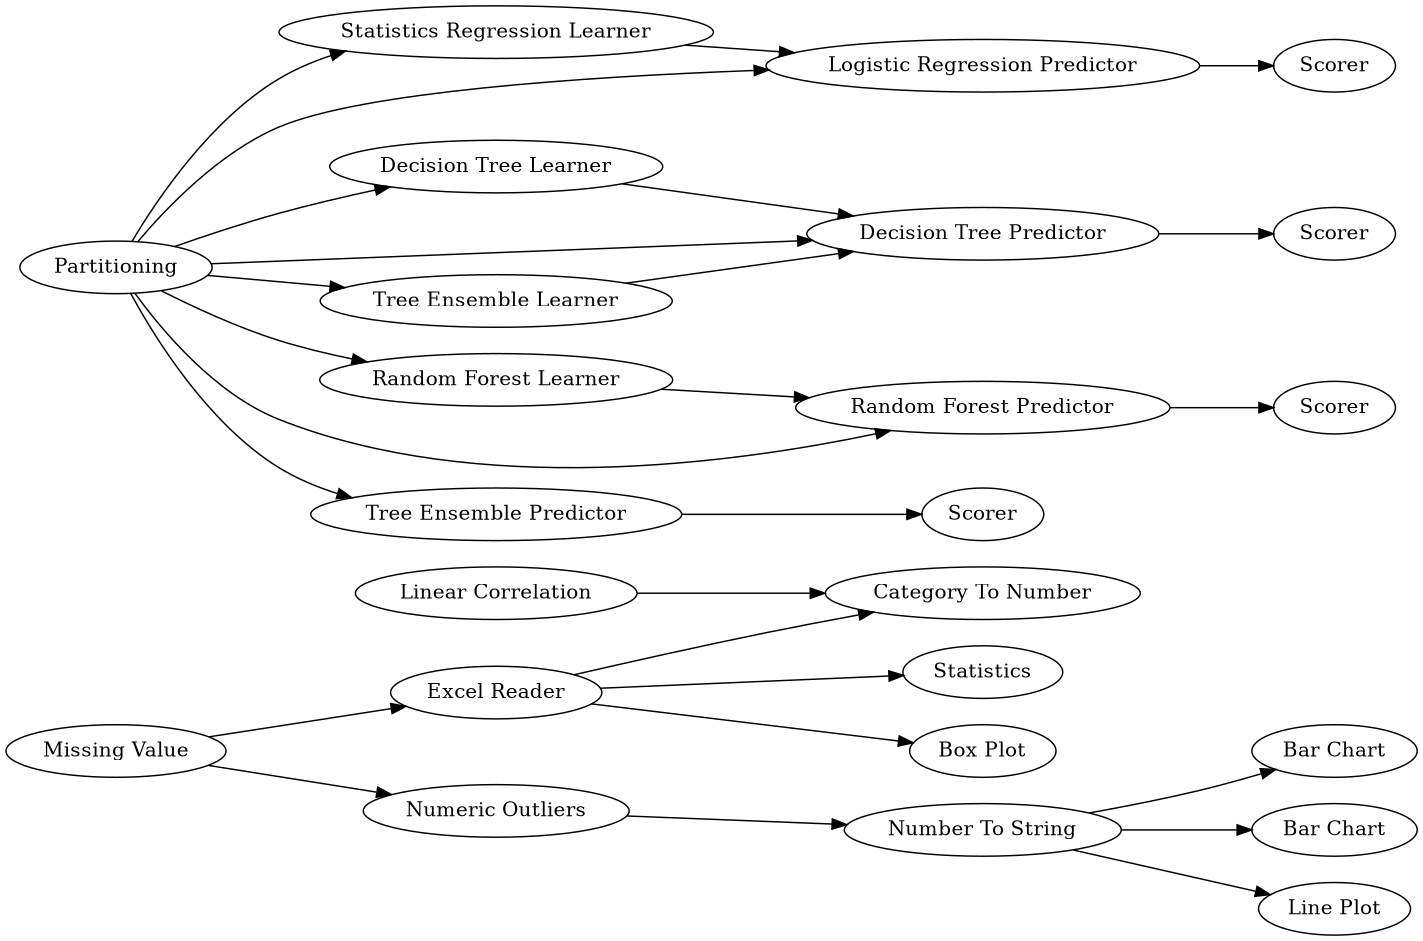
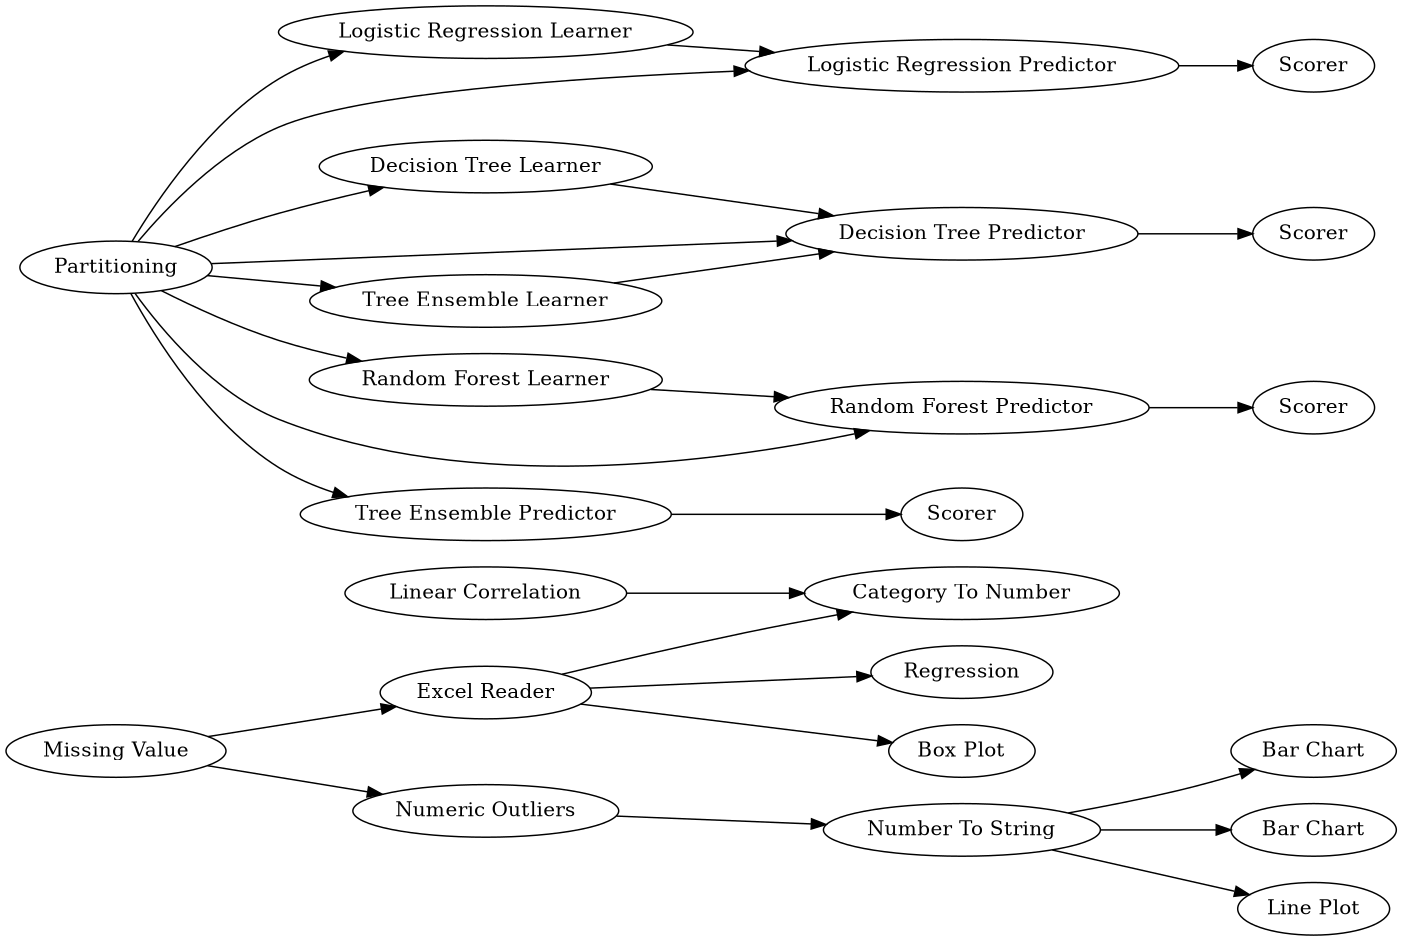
(496, 32) -> (486, 32)
(983, 672) -> (962, 672)
